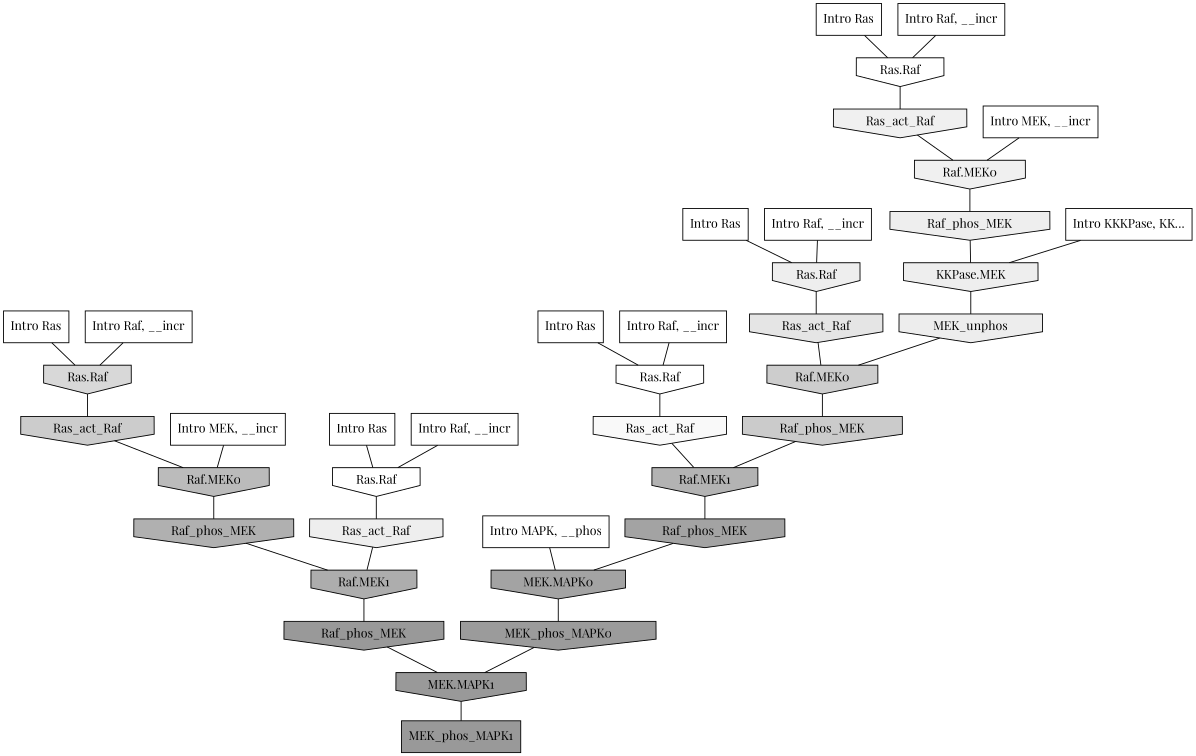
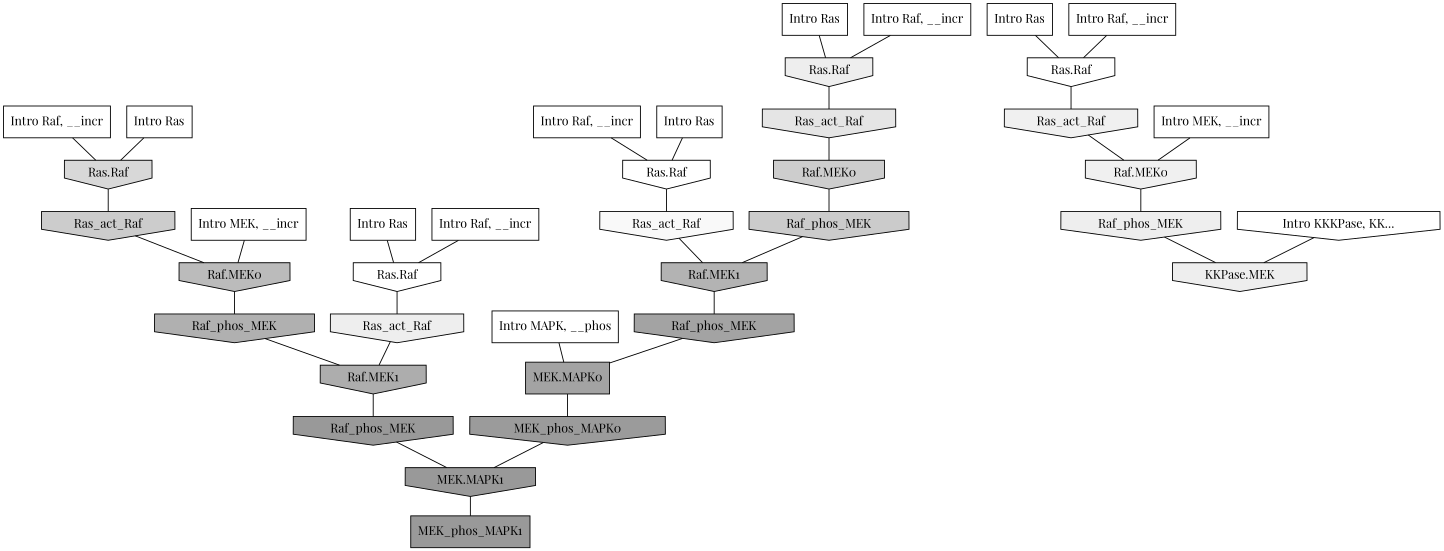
(1129, 224) -> (1339, 224)
(971, 327) -> none
(558, 583) -> (568, 378)
